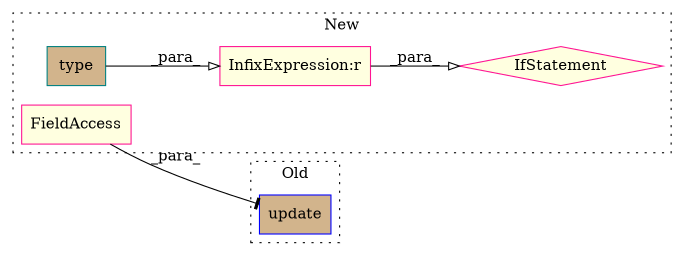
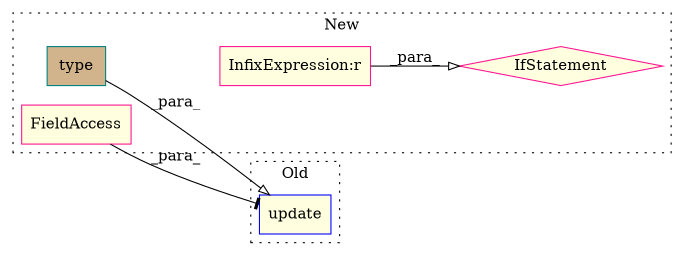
(157, 66) -> (185, 132)
(295, 214) -> (295, 214)
